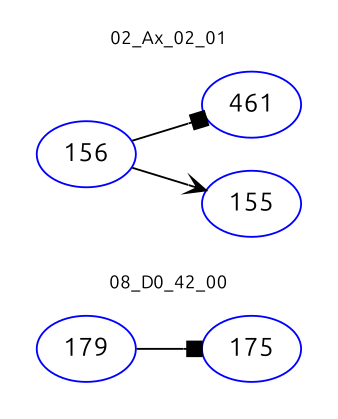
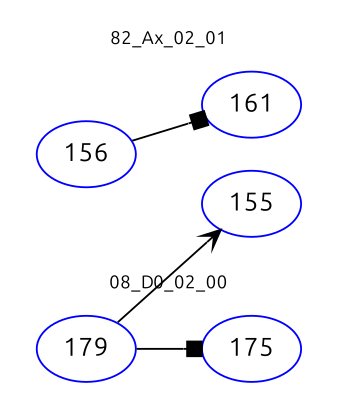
(169, 39) -> (169, 39)
(252, 105) -> (252, 105)
(160, 176) -> (162, 282)
(169, 284) -> (169, 284)
